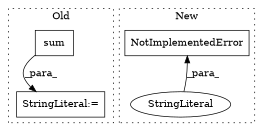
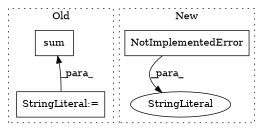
(24, 70) -> (61, 77)
(186, 78) -> (150, 70)
